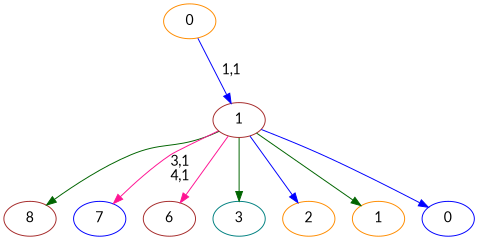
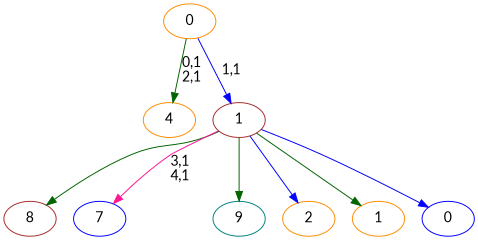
none -> (169, 120)
(169, 219) -> none
(239, 219) -> (239, 219)
